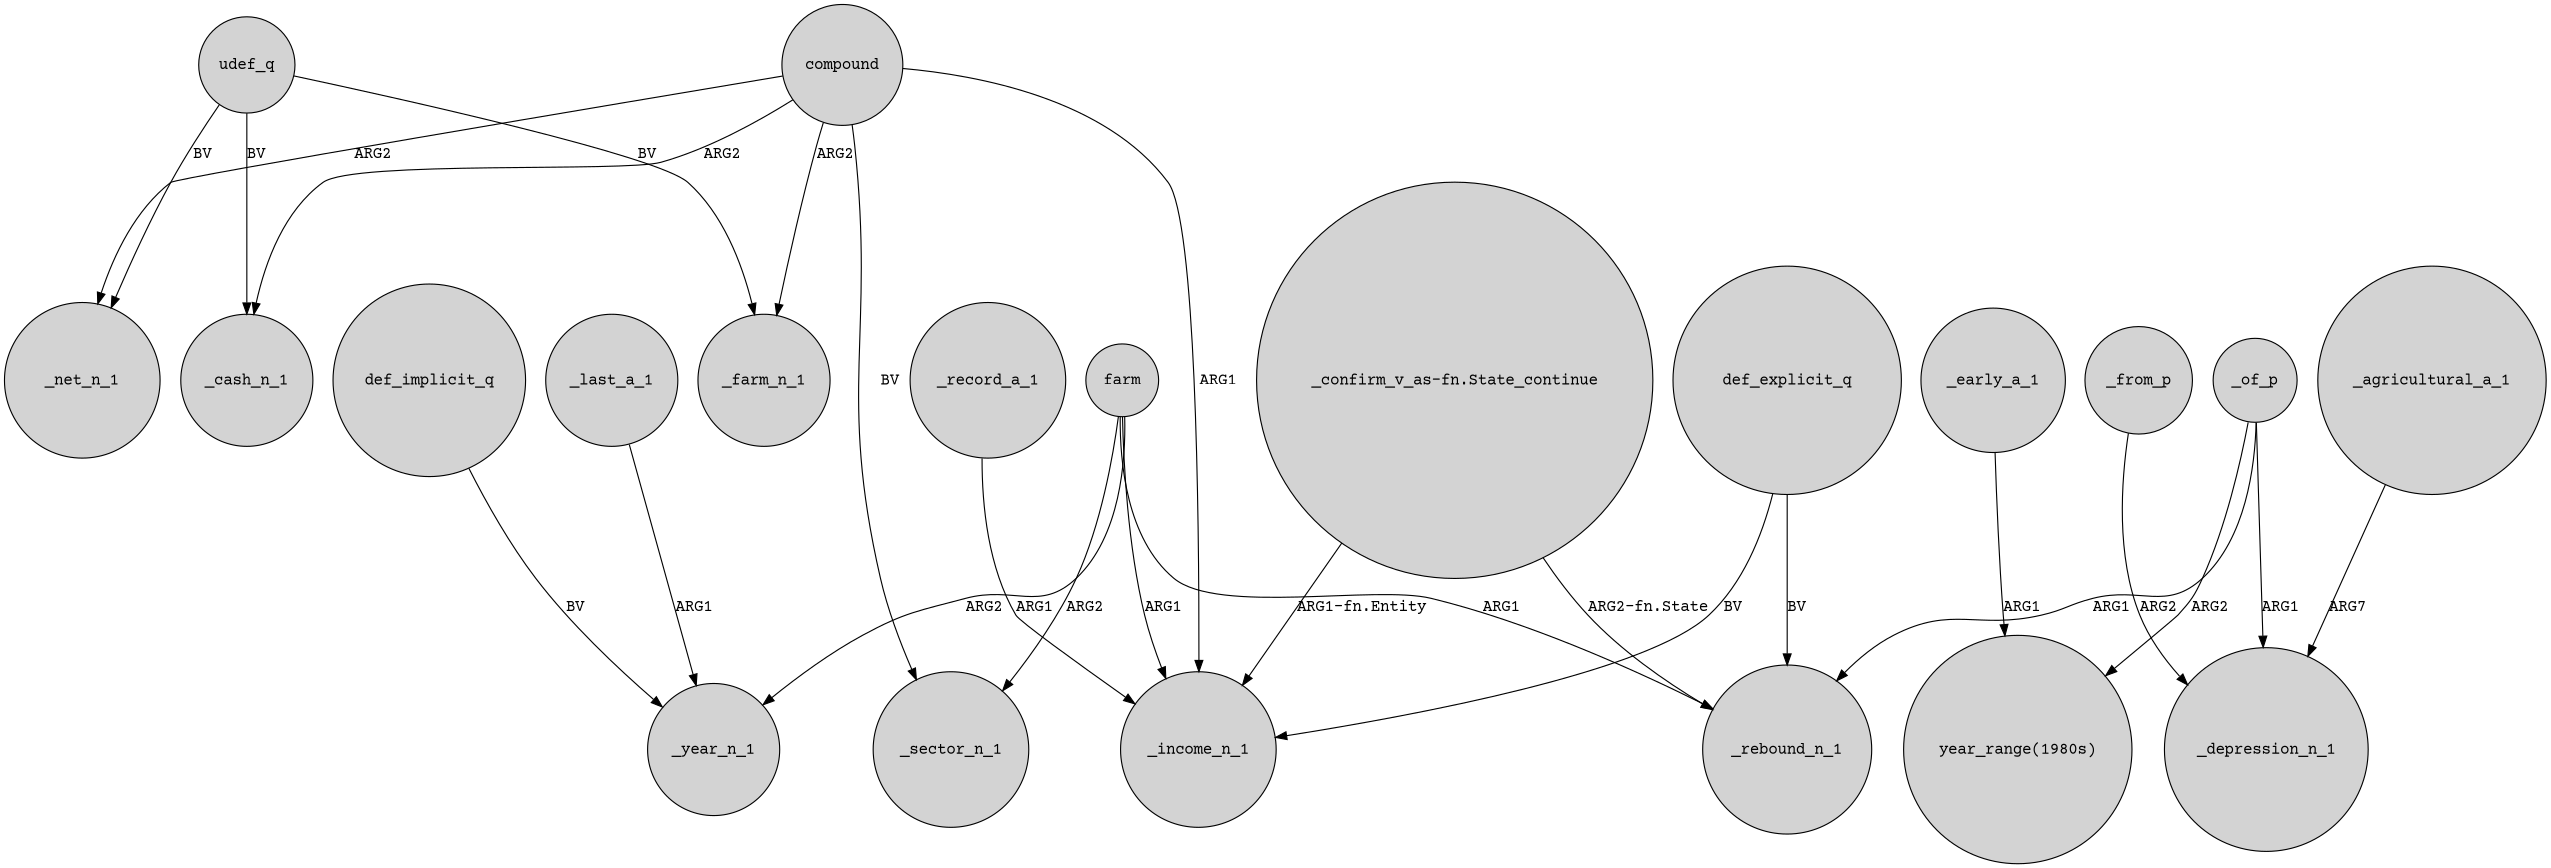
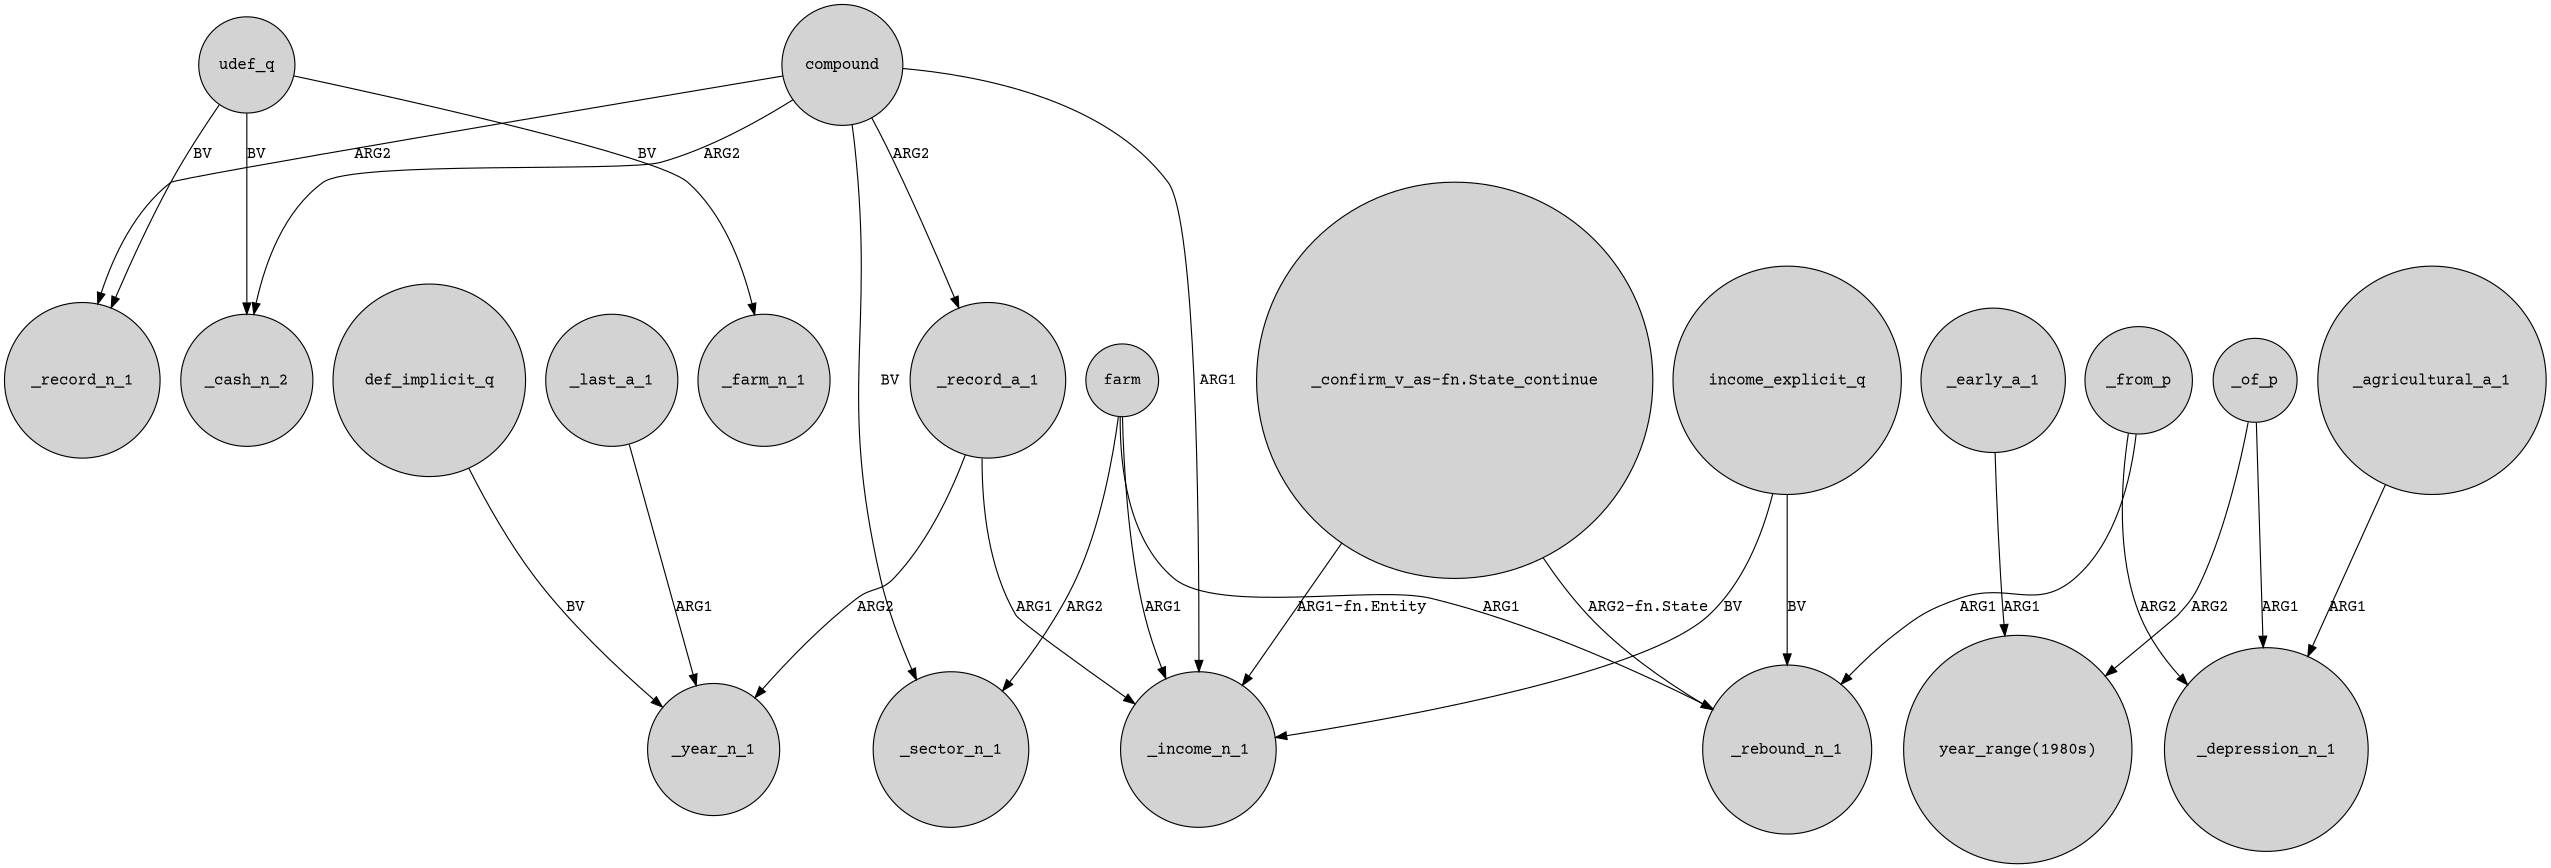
(799, 213) -> (915, 207)
(82, 380) -> (82, 380)
(247, 380) -> (247, 380)
(1787, 380) -> (1787, 380)
(987, 595) -> (889, 583)
(2101, 597) -> (2031, 595)
(2348, 607) -> (2348, 607)
